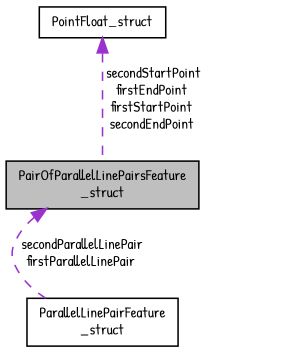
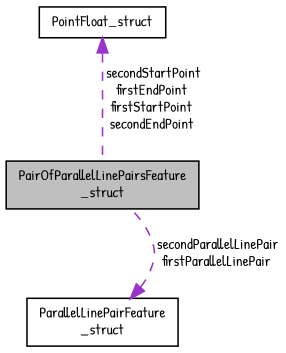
(13, 261) -> (153, 246)
